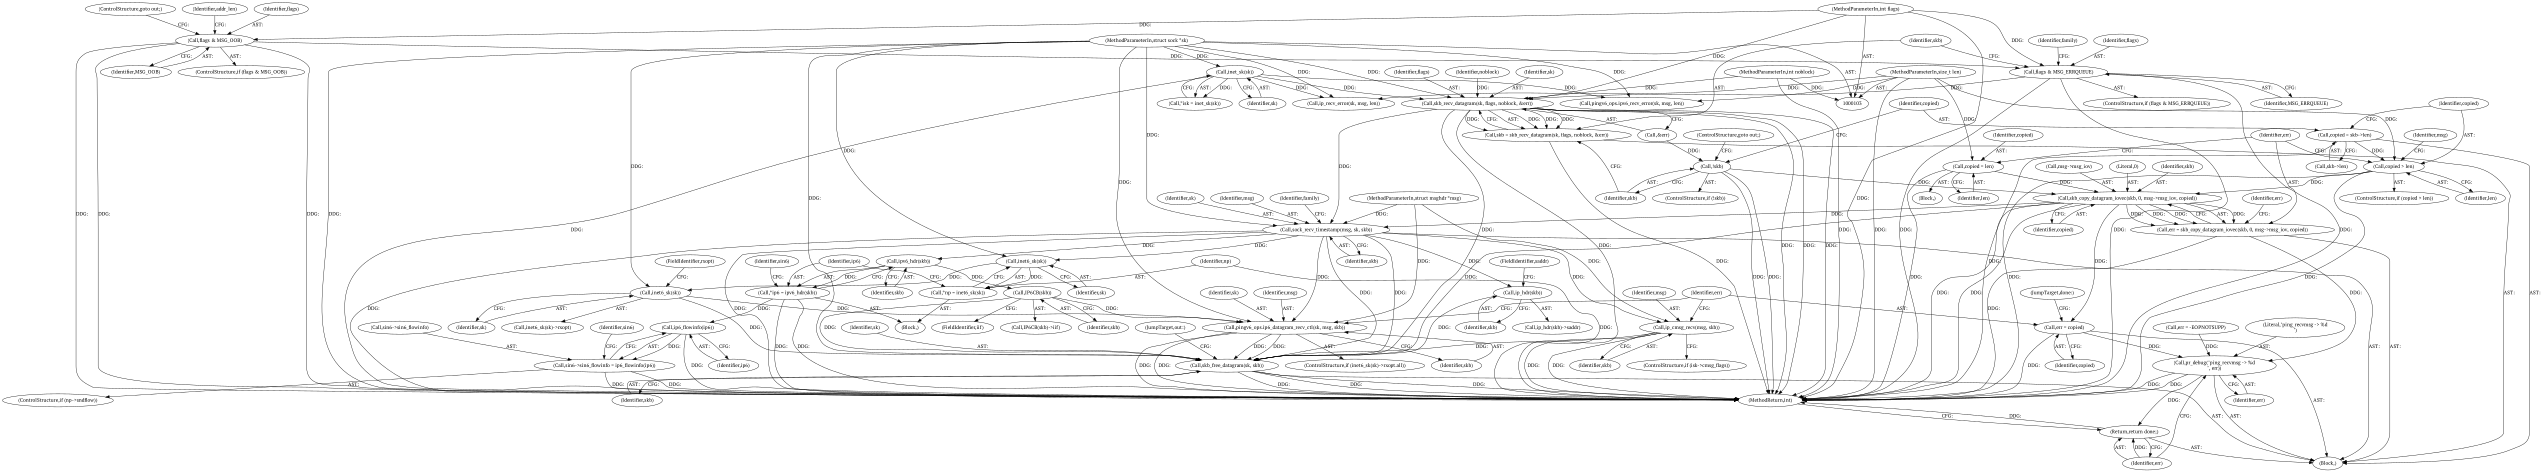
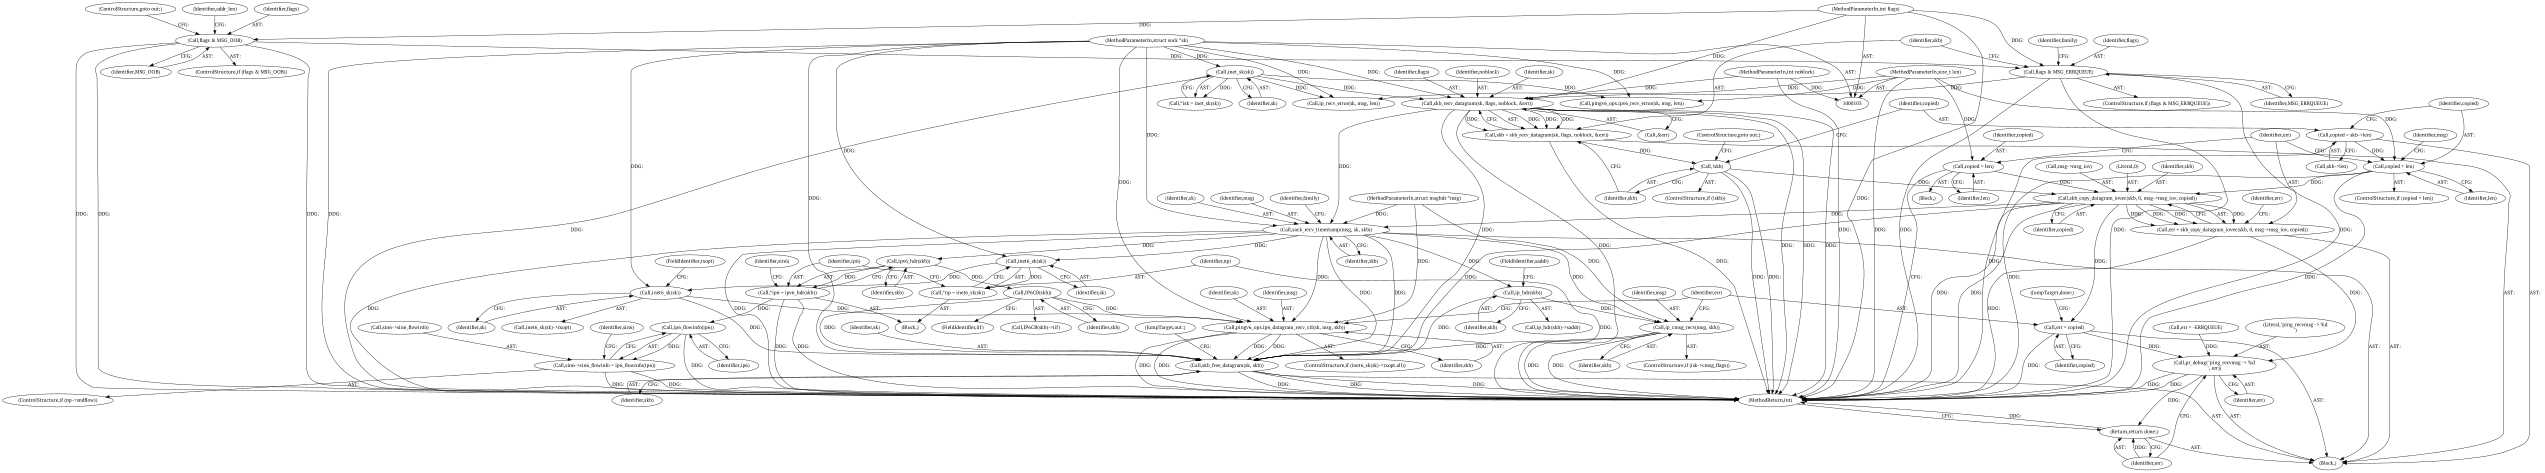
(1484, 88) -> (1484, 88)
(1683, 150) -> (1635, 152)
(1917, 277) -> (1917, 277)
none -> (1598, 311)
(2196, 328) -> (2196, 328)
(1693, 347) -> (1693, 347)
